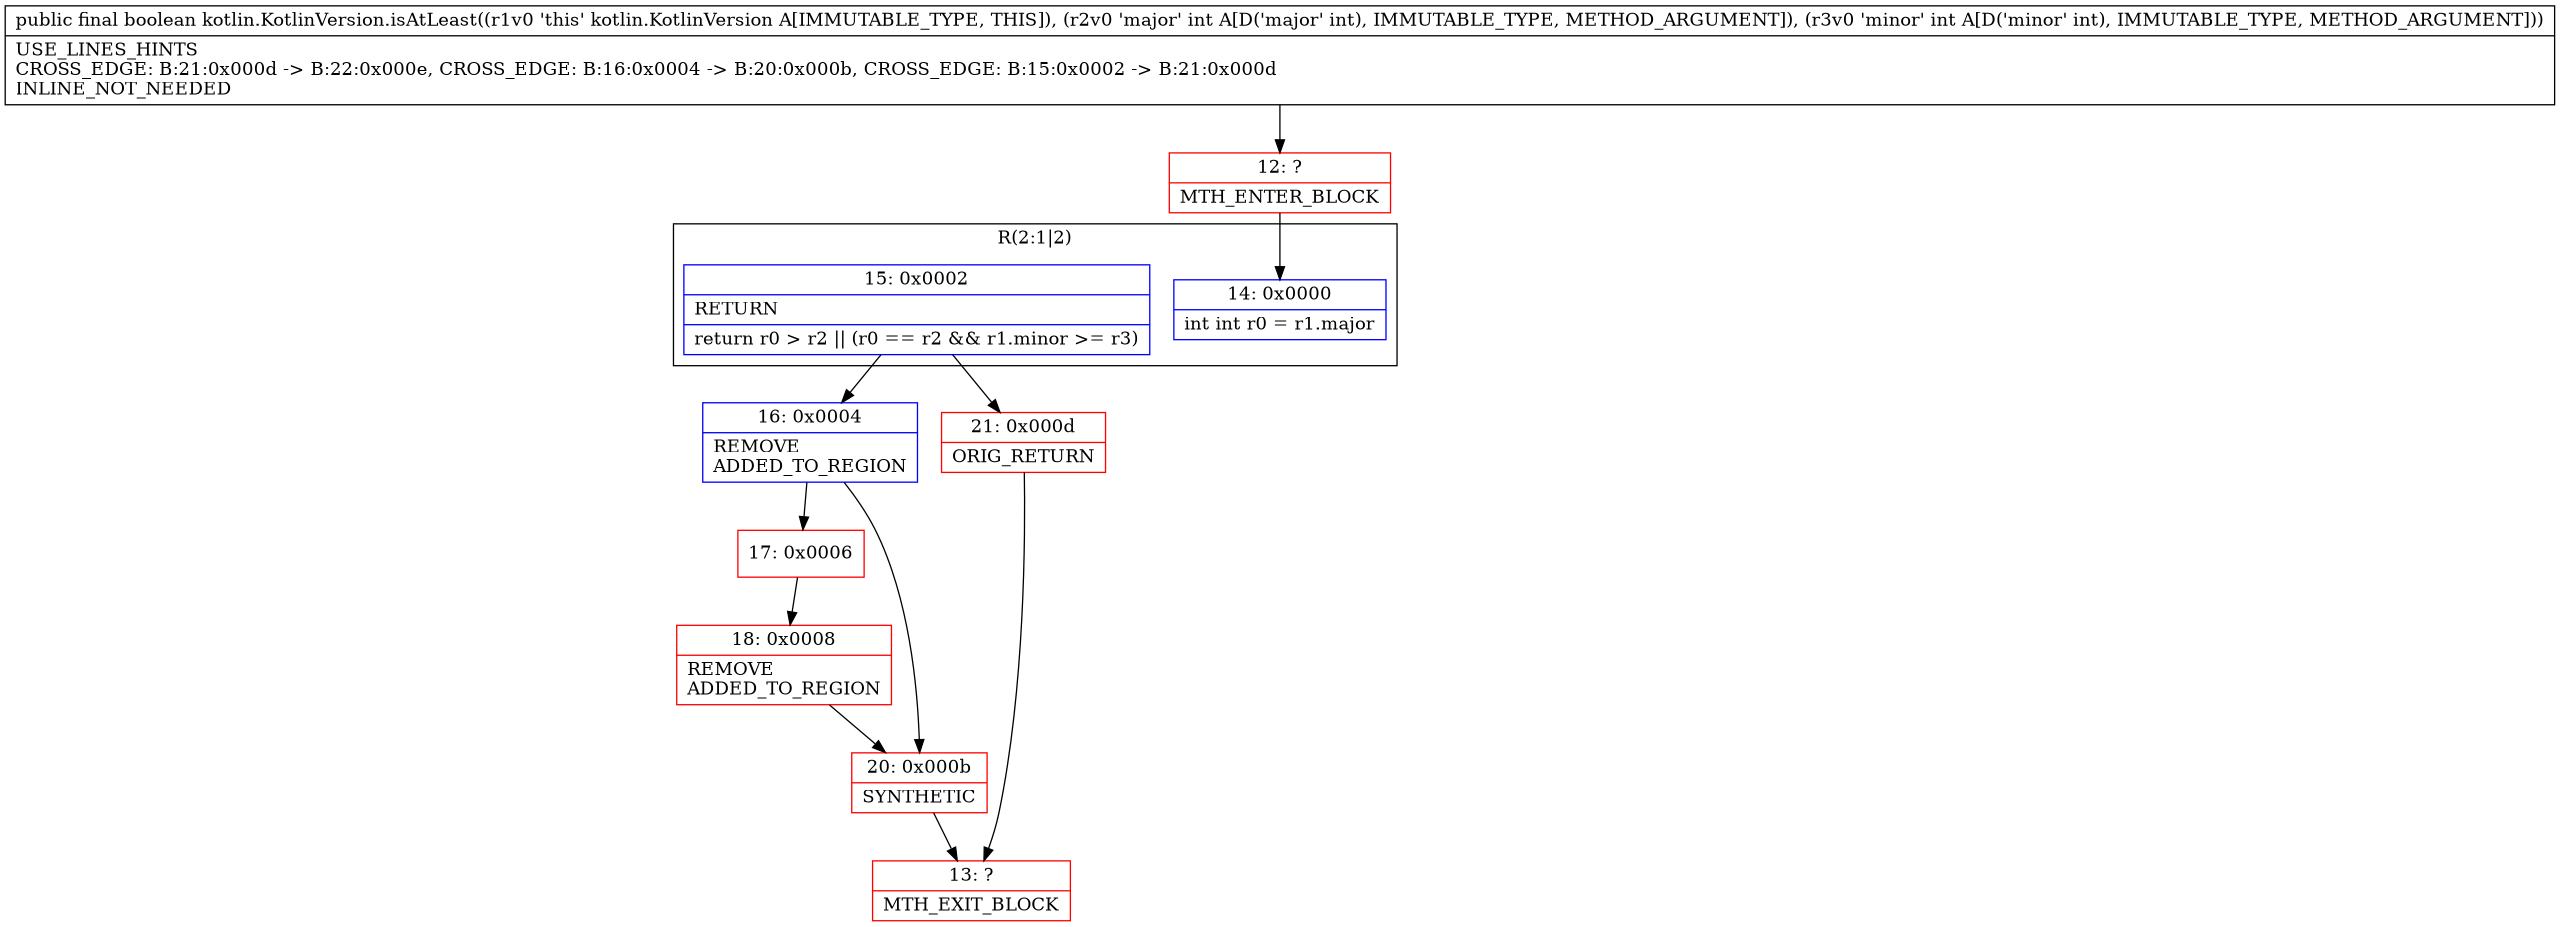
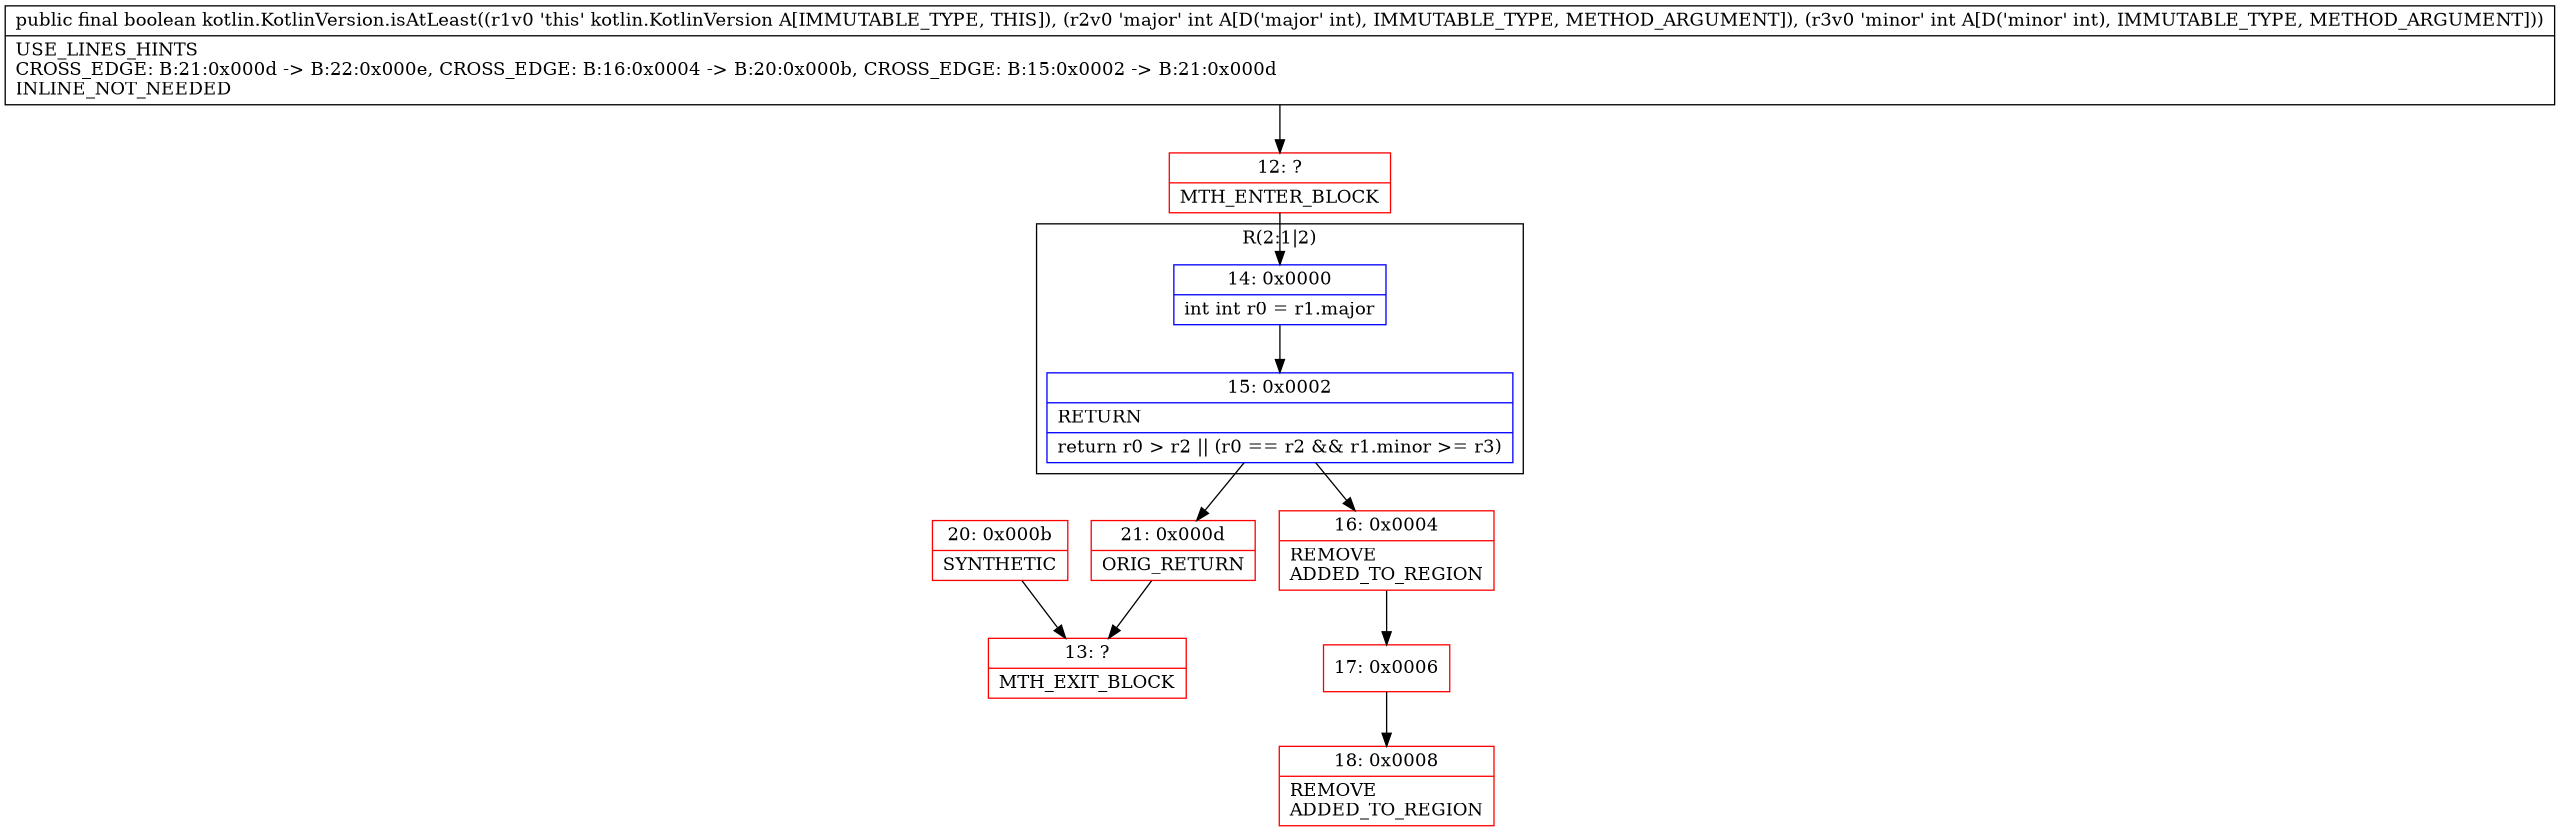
none -> (1280, 342)
(810, 442) -> (1387, 550)
(902, 605) -> none
(852, 724) -> none
